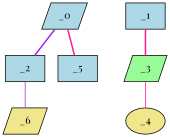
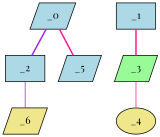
(78, 69) -> (80, 69)
